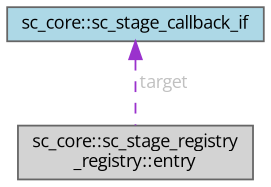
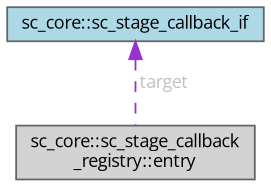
(135, 153) -> (135, 153)
